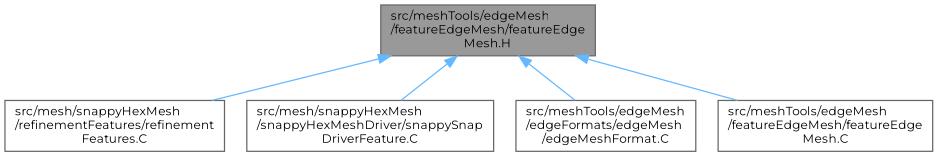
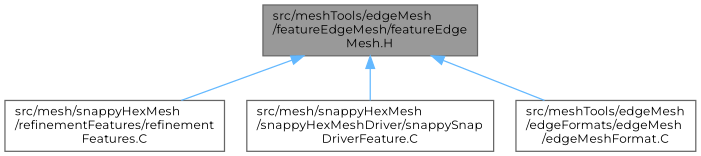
(825, 126) -> none
